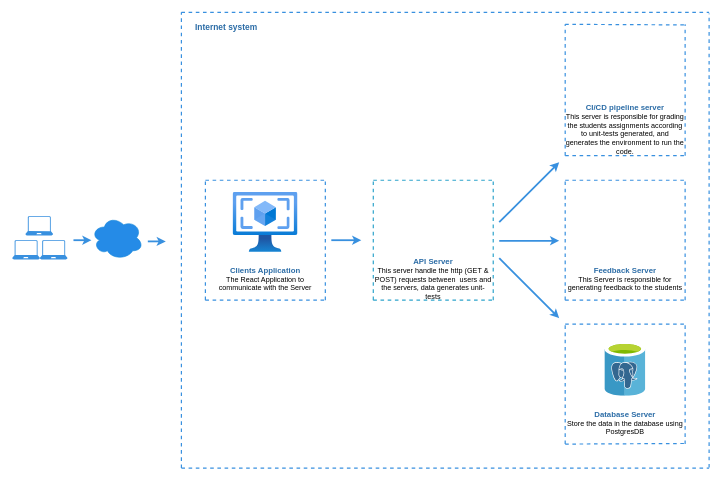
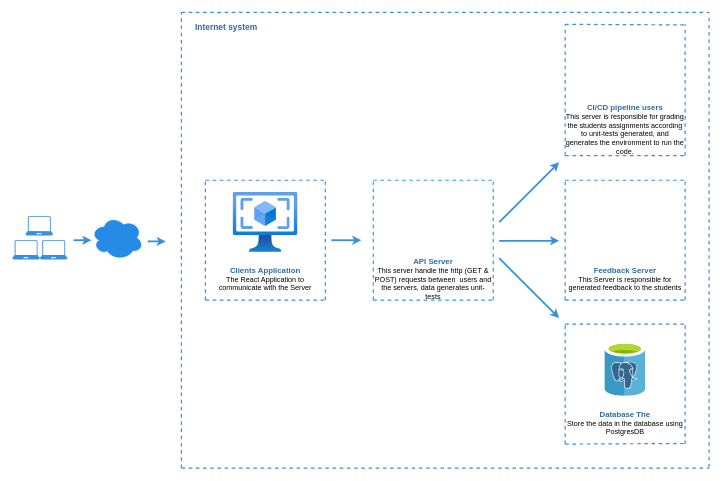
(626, 129) -> (626, 129)
(626, 279) -> (626, 279)
(626, 423) -> (626, 423)
